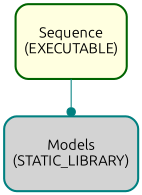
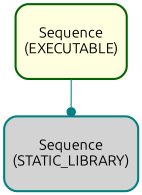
(71, 154) -> (71, 154)
